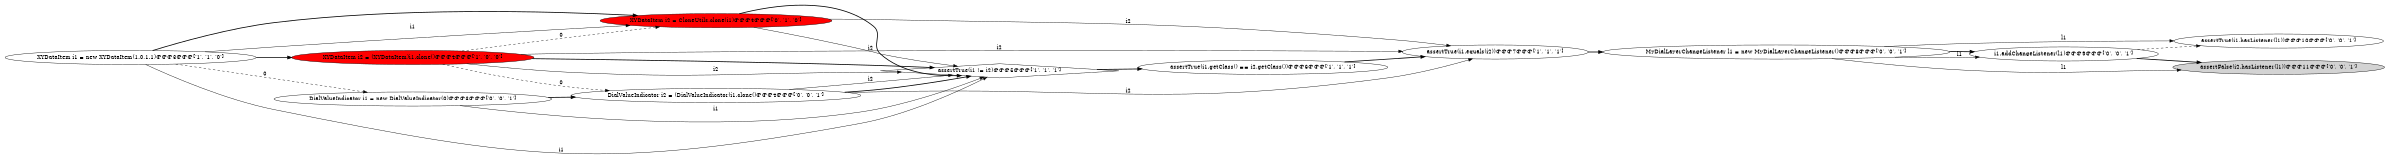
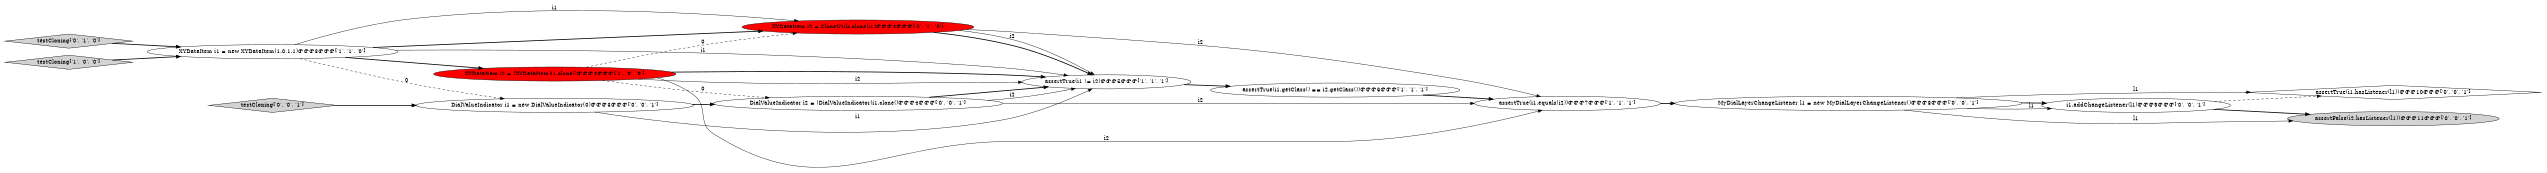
none -> (69, 41)
(2279, 41) -> (2393, 92)
none -> (69, 62)
(1000, 71) -> (1107, 82)
none -> (273, 105)
